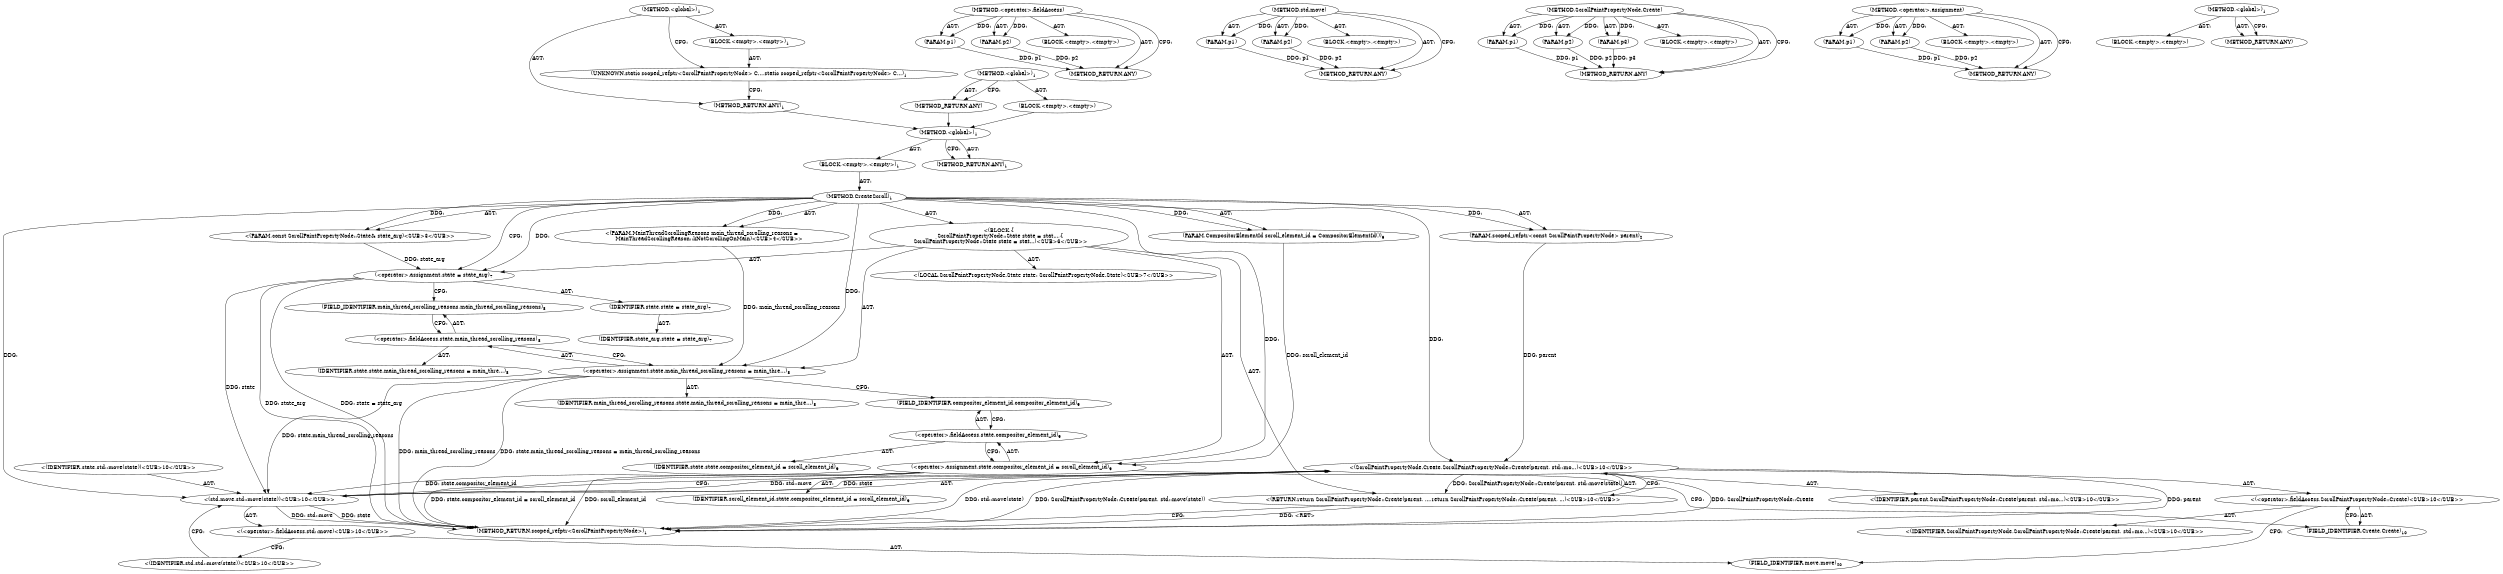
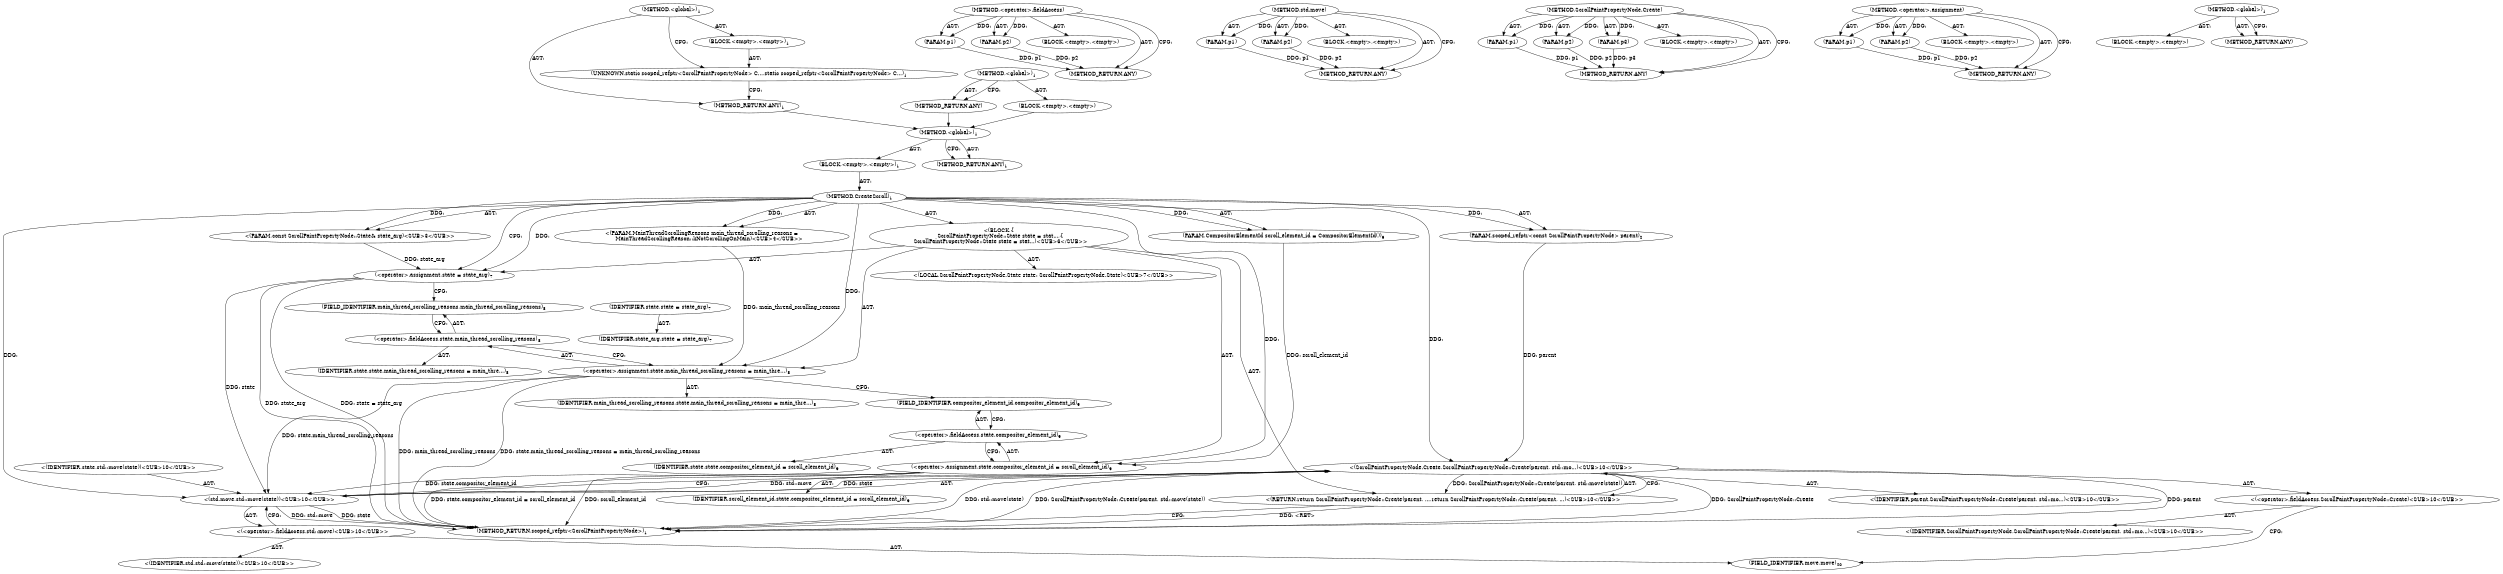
(546, 292) -> none
(190, 529) -> (269, 519)
(2357, 532) -> none
(279, 548) -> (279, 548)
